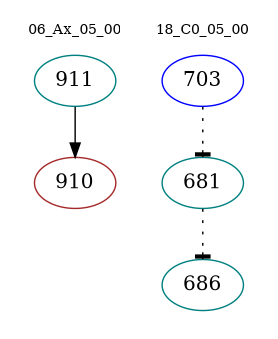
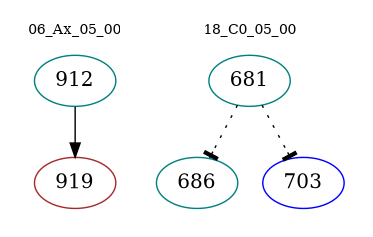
(75, 81) -> (75, 81)
(203, 128) -> (275, 129)
(75, 183) -> (75, 183)
